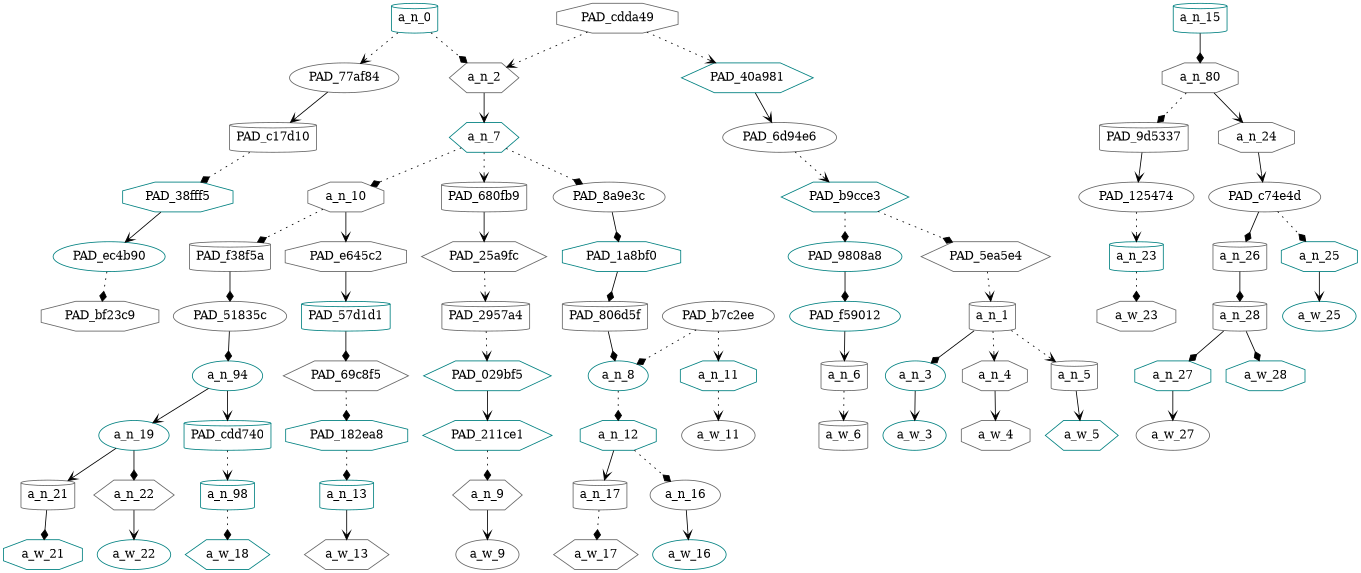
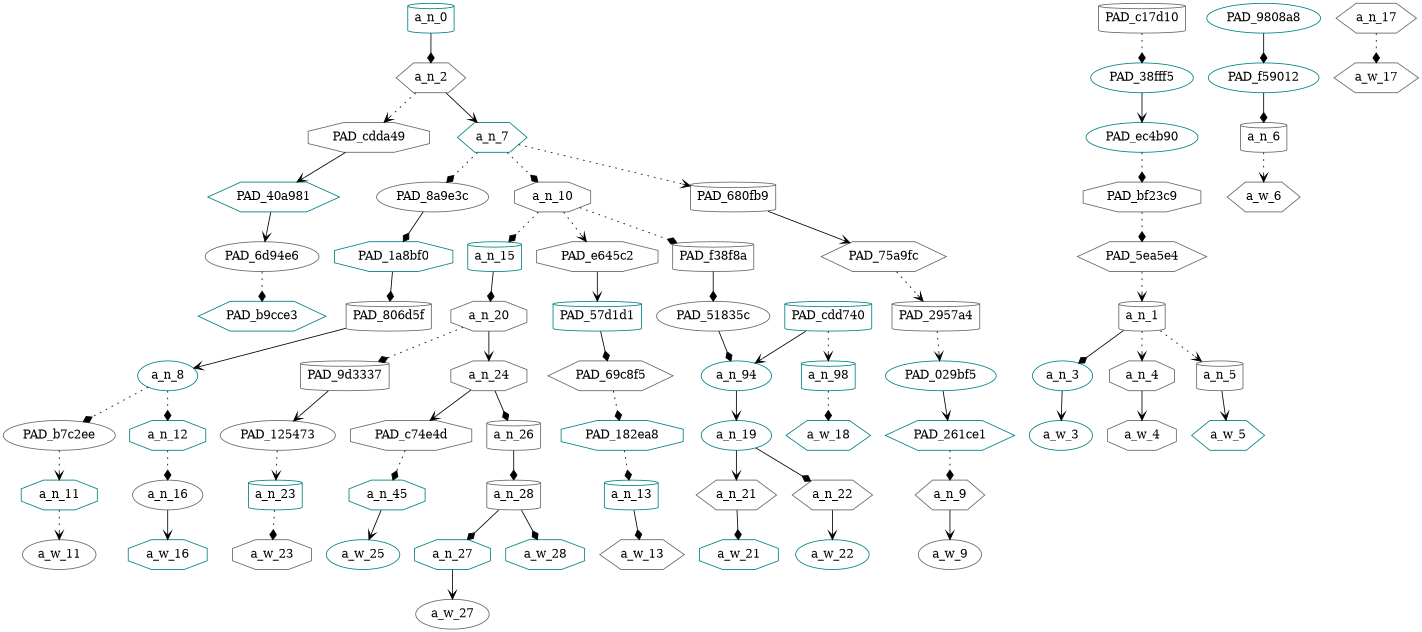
(445, 44) -> (431, 43)
(677, 46) -> (325, 165)
(551, 48) -> (403, 105)
(344, 78) -> none
(1200, 78) -> (489, 316)
(1144, 137) -> (345, 376)
(809, 164) -> (262, 282)
(178, 197) -> (1142, 78)
(1136, 197) -> (278, 435)
(1265, 197) -> (411, 435)
(845, 222) -> none
(1254, 222) -> (499, 401)
(346, 223) -> (572, 224)
none -> (527, 223)
(911, 225) -> (1142, 222)
(230, 257) -> (713, 257)
(484, 257) -> (884, 257)
(1319, 257) -> (387, 495)
(611, 341) -> (274, 347)
(845, 342) -> (1264, 103)
(671, 345) -> (120, 402)
(487, 376) -> (941, 376)
(228, 402) -> (784, 345)
(487, 435) -> (950, 435)
(843, 435) -> (1264, 197)
(610, 461) -> none
(48, 495) -> (736, 495)
(600, 495) -> (1376, 18)
(347, 521) -> (636, 520)
(689, 555) -> (168, 555)
